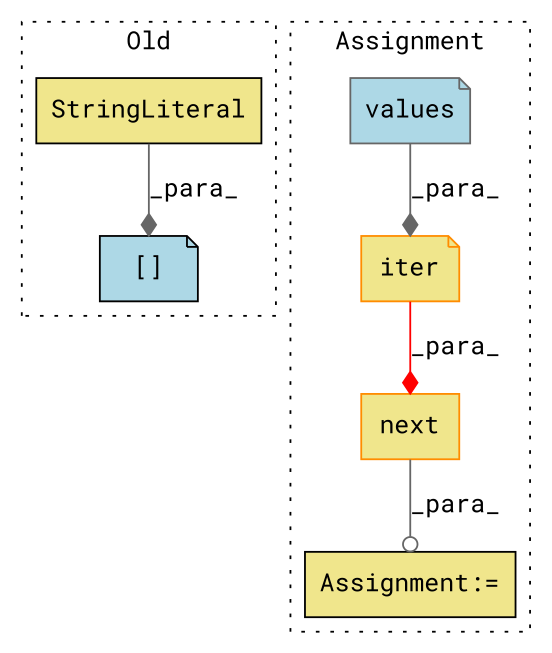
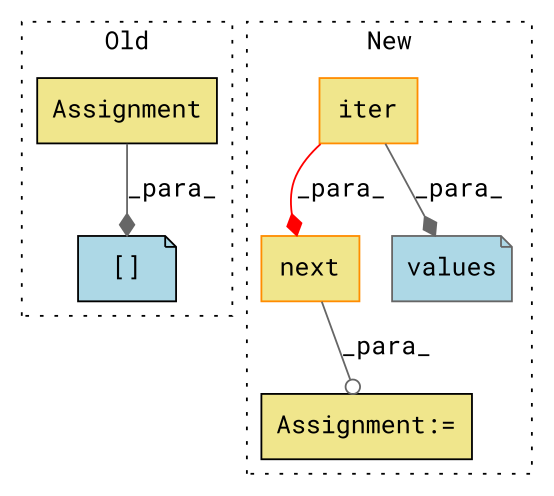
(410, 43) -> (389, 43)
(149, 111) -> (127, 111)
(410, 179) -> (405, 180)
(410, 269) -> (369, 111)
